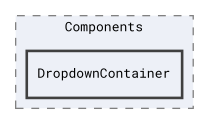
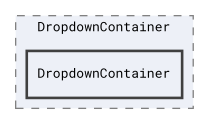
(104, 28) -> (104, 28)
